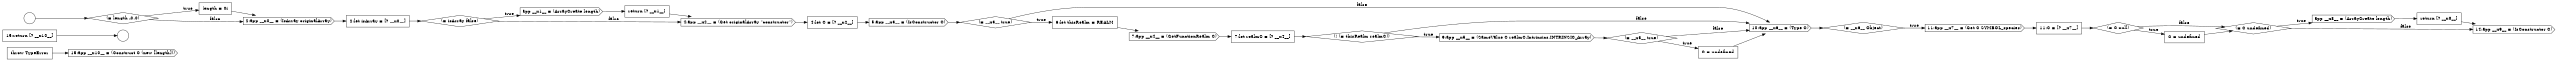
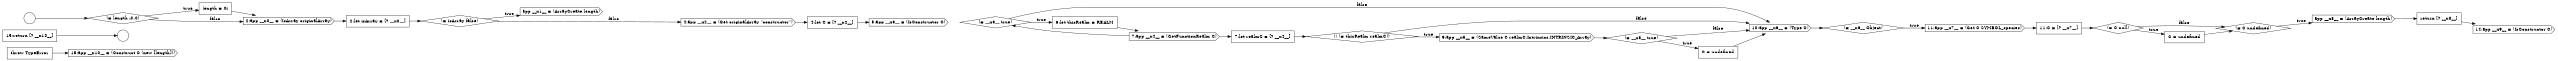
(647, 11) -> none
(952, 22) -> (1072, 33)
(2380, 29) -> none
